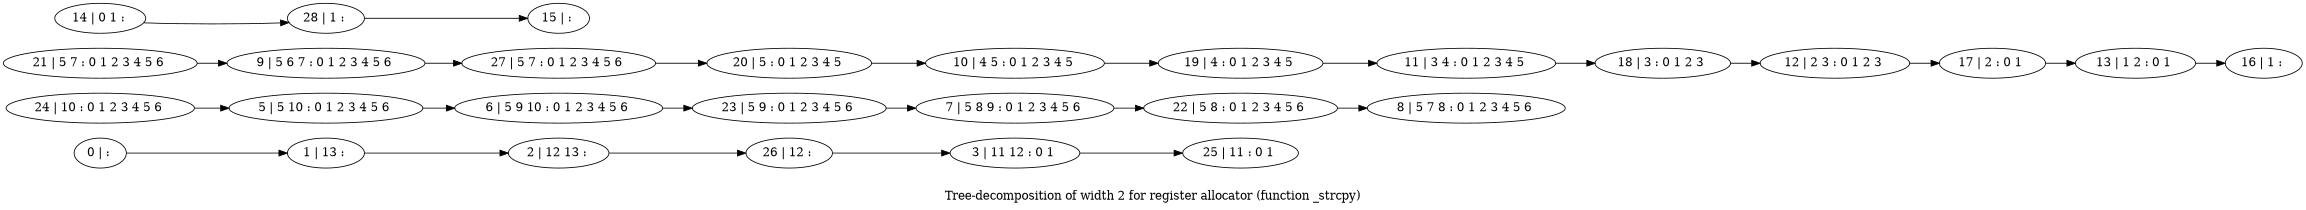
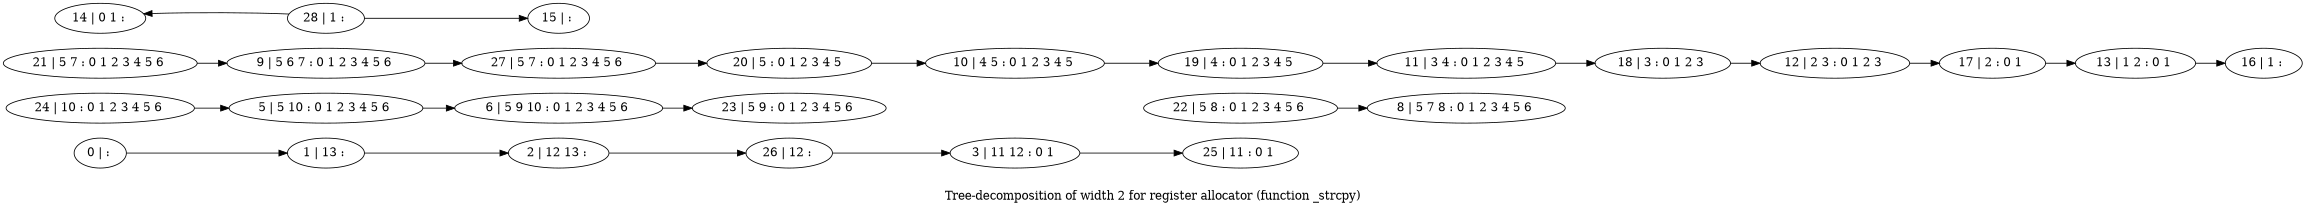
(212, 24) -> (221, 13)
(1015, 108) -> none
